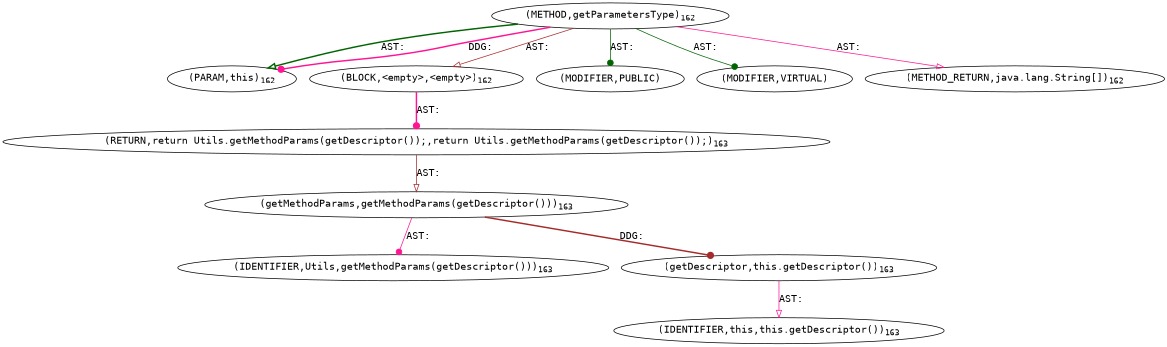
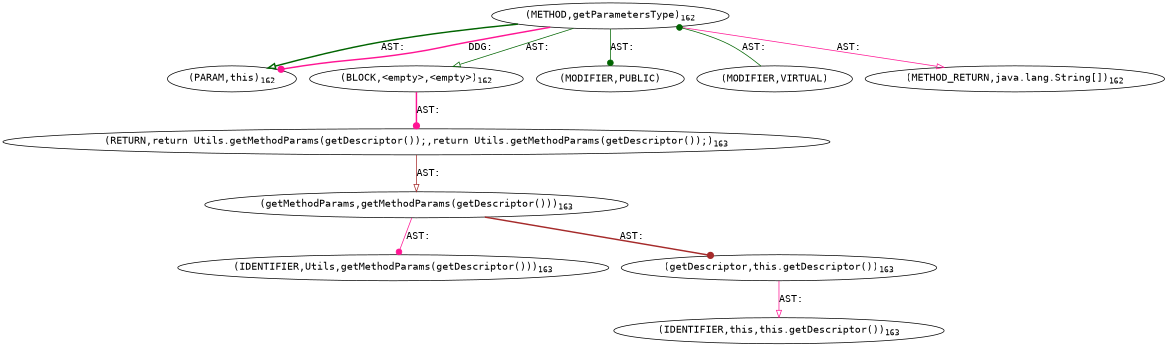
(517, 46) -> (517, 46)
(683, 49) -> (724, 42)
(635, 236) -> (635, 236)
